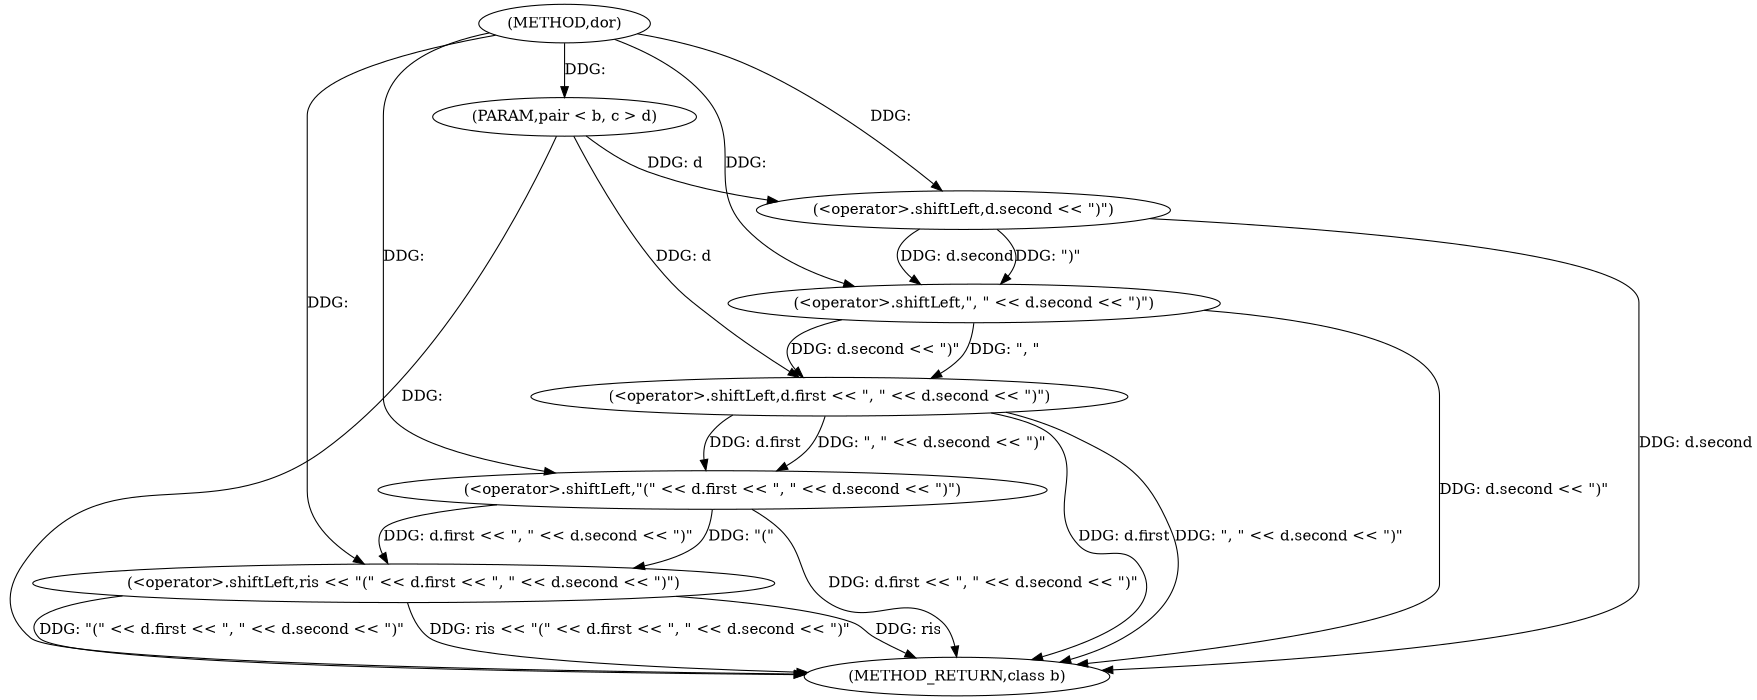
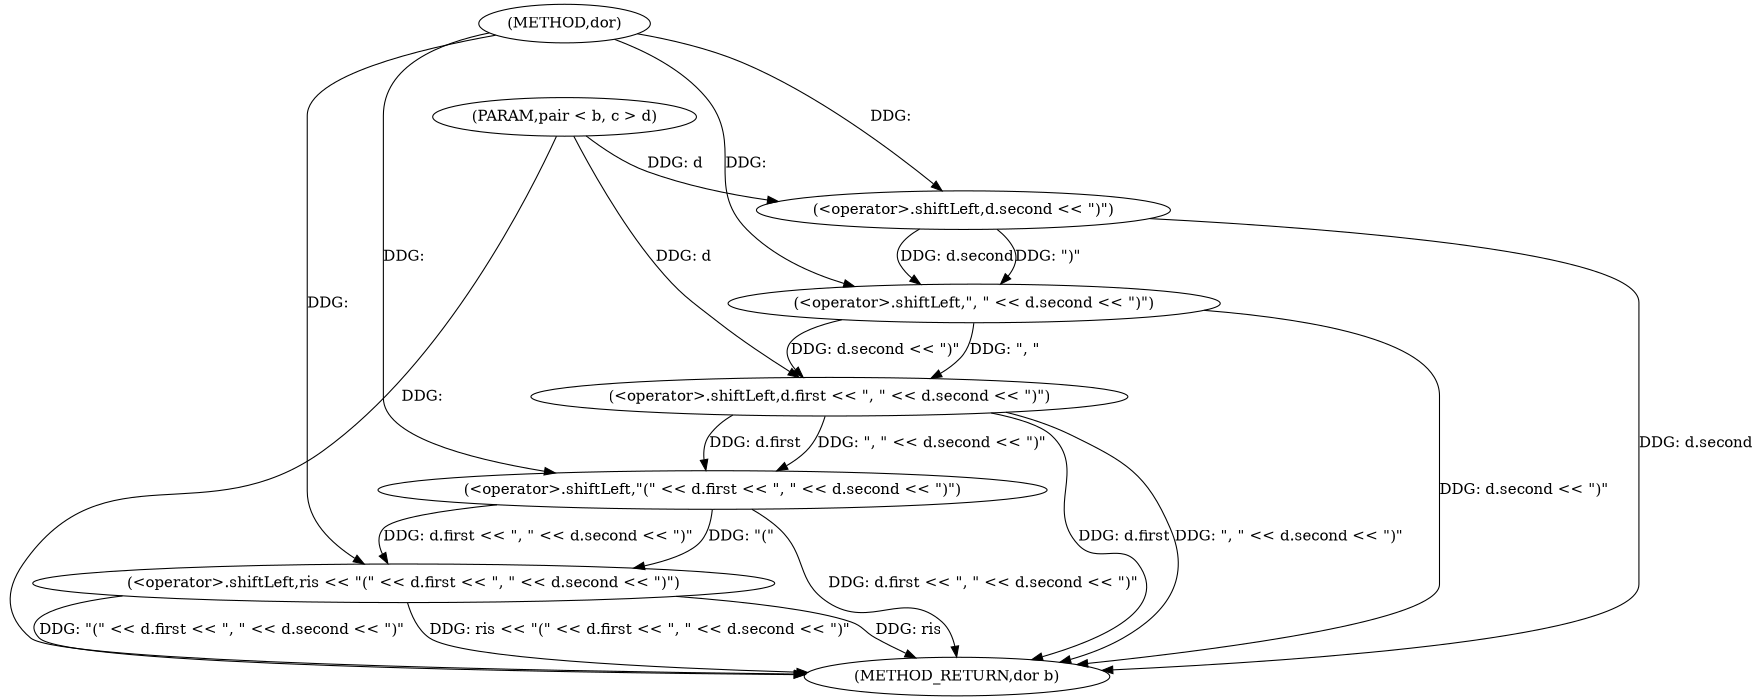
(565, 65) -> none
(957, 677) -> (957, 677)
